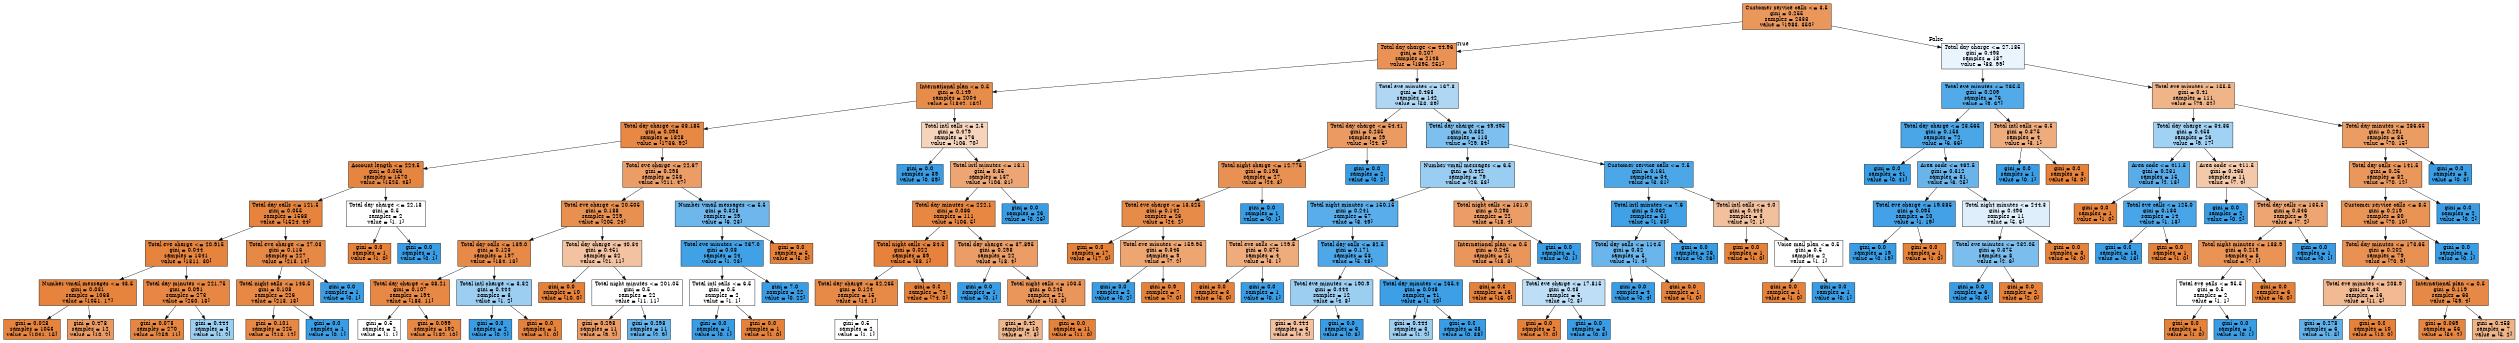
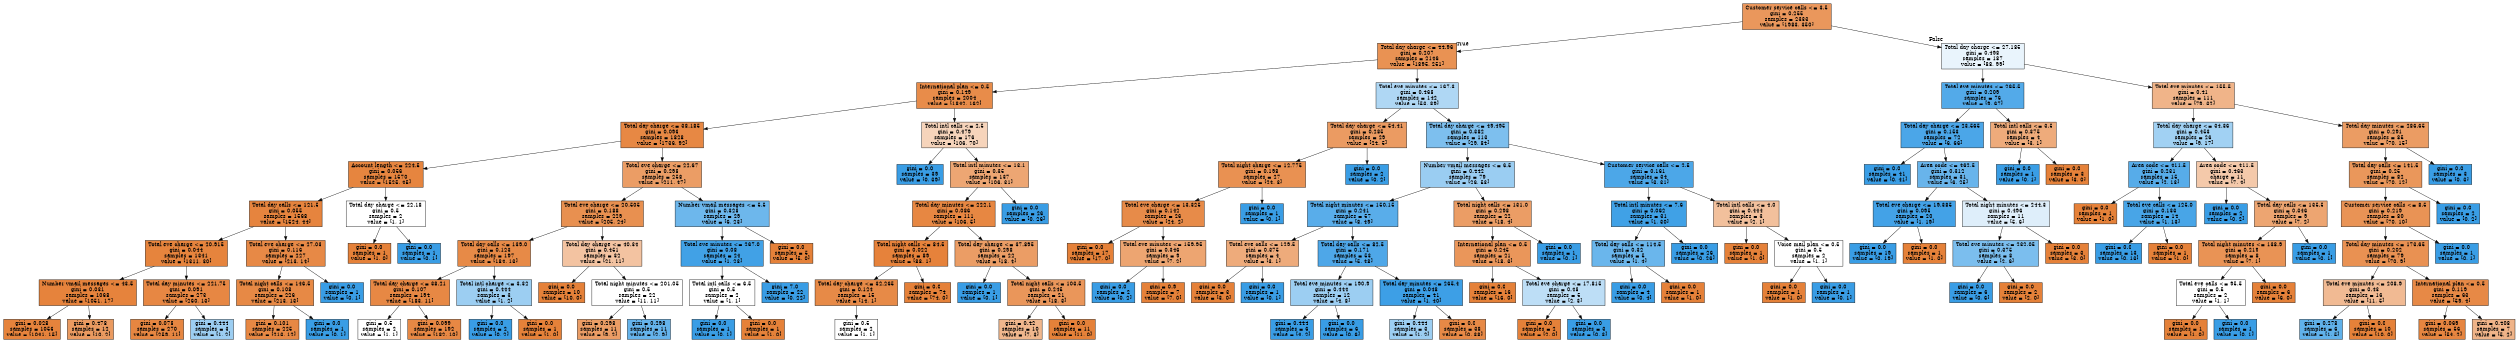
(2227, 174) -> (2227, 174)
(1292, 329) -> (1292, 329)
(1463, 329) -> (1463, 329)
(2494, 329) -> (2494, 329)
